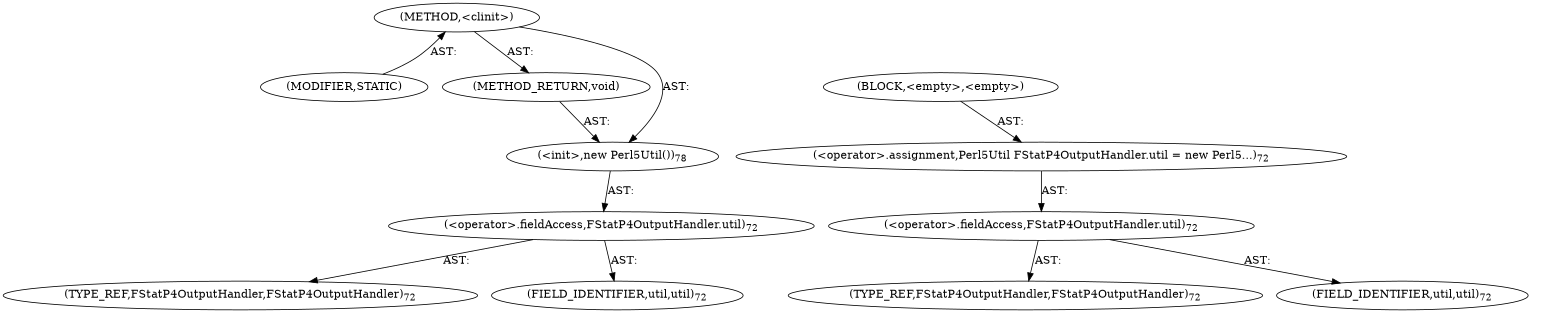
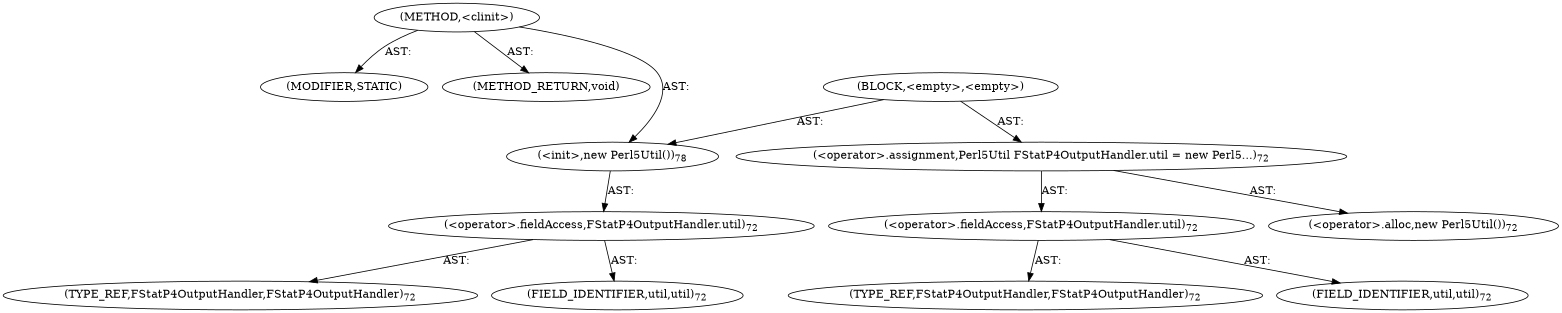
(413, 59) -> (387, 45)
(577, 119) -> (780, 121)
none -> (1414, 226)
